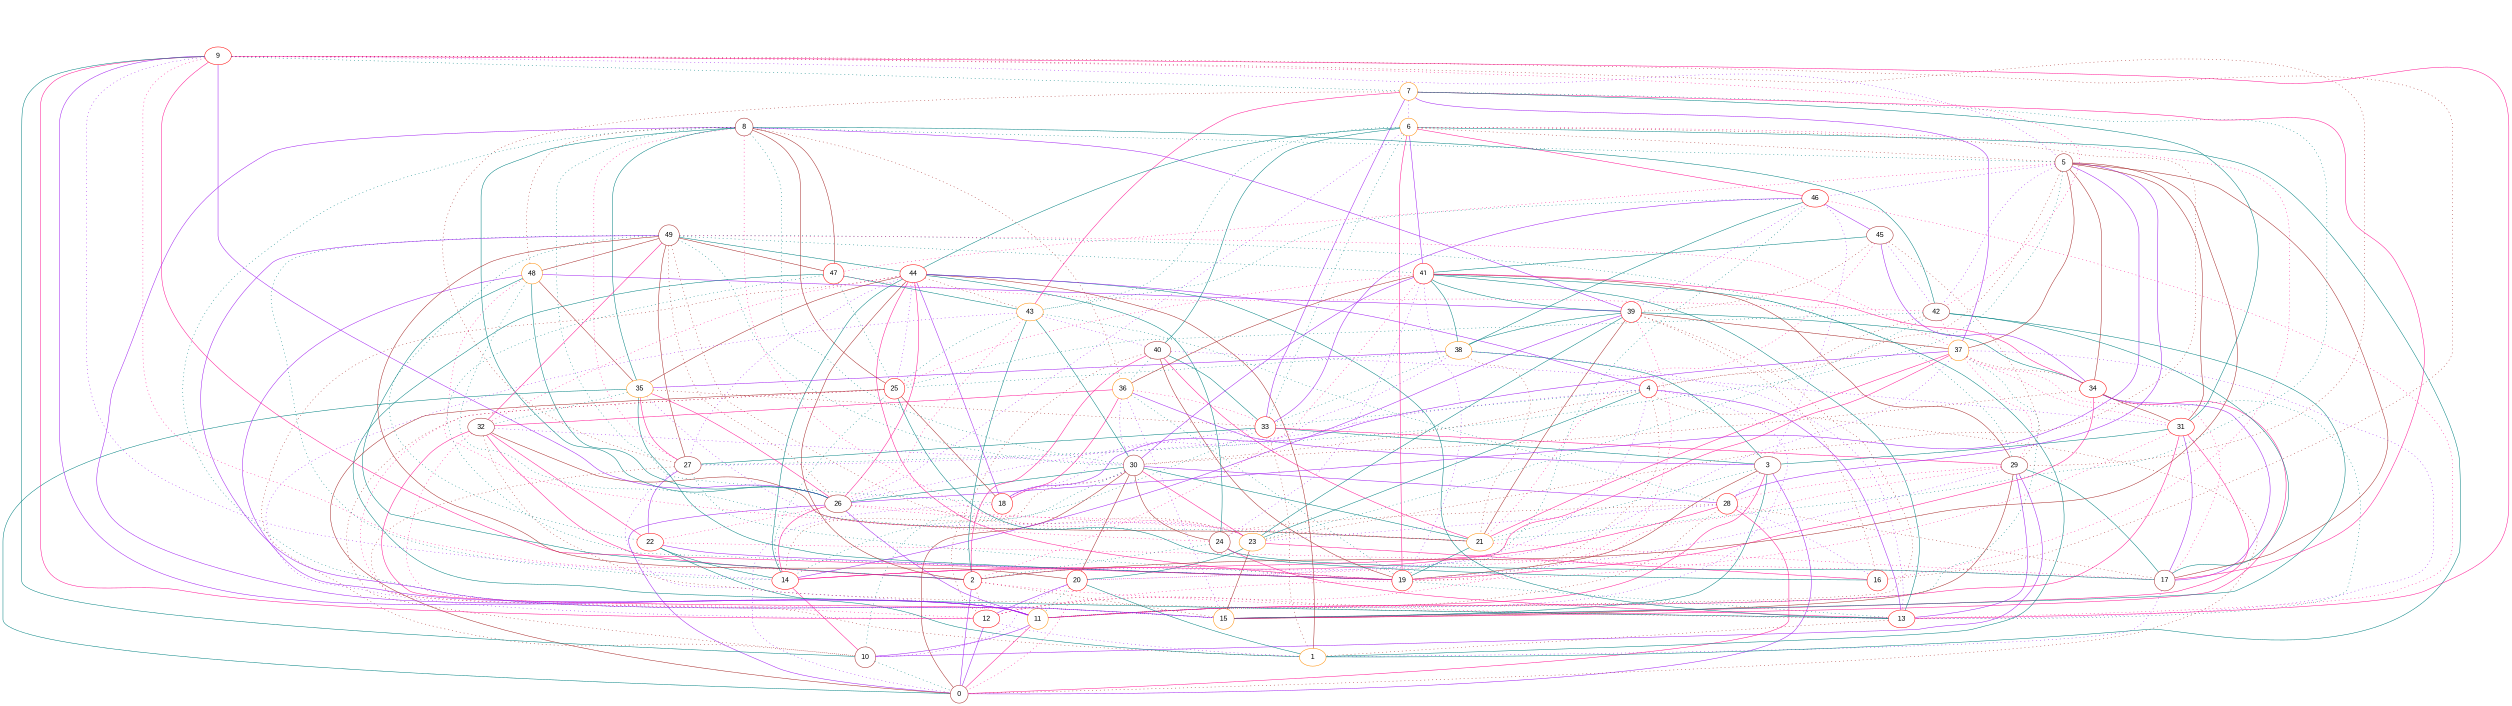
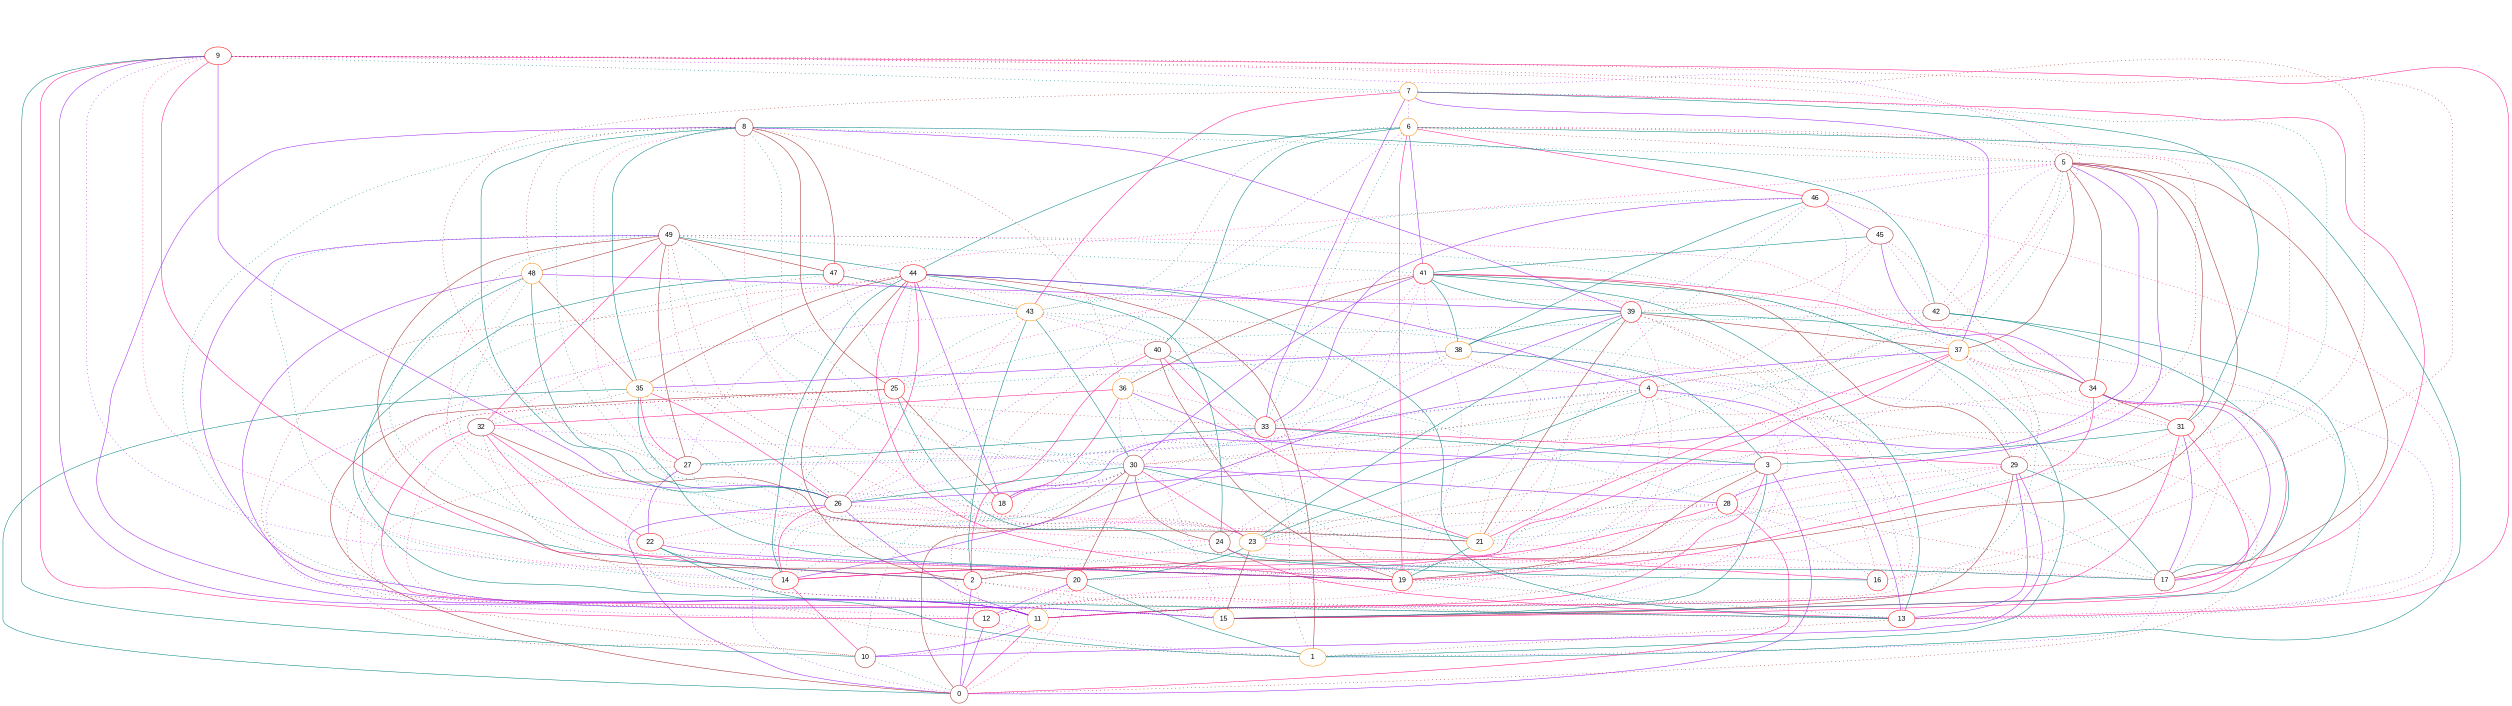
none -> (1593, 351)
